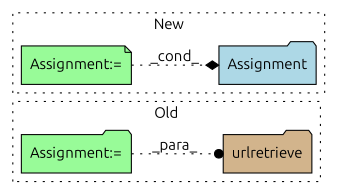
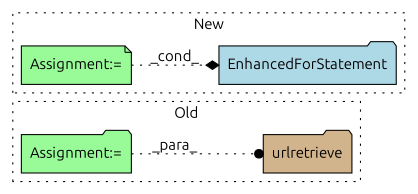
(268, 65) -> (308, 65)
